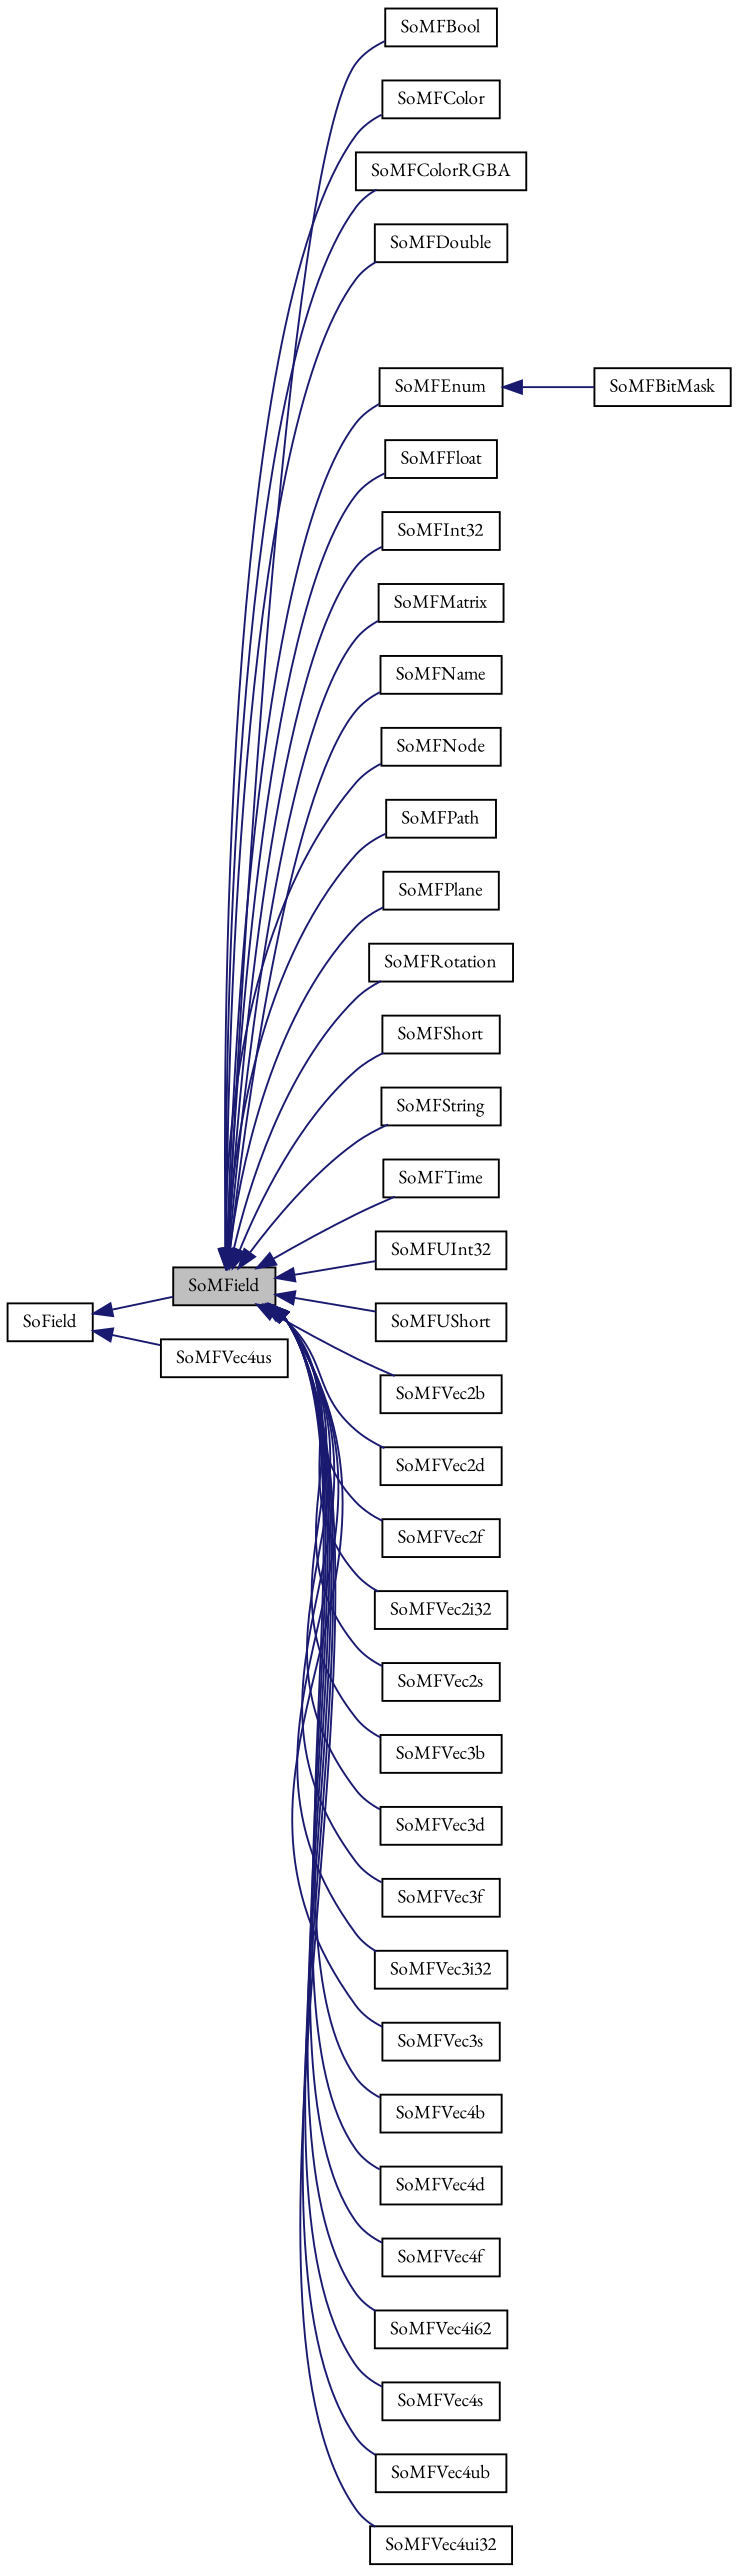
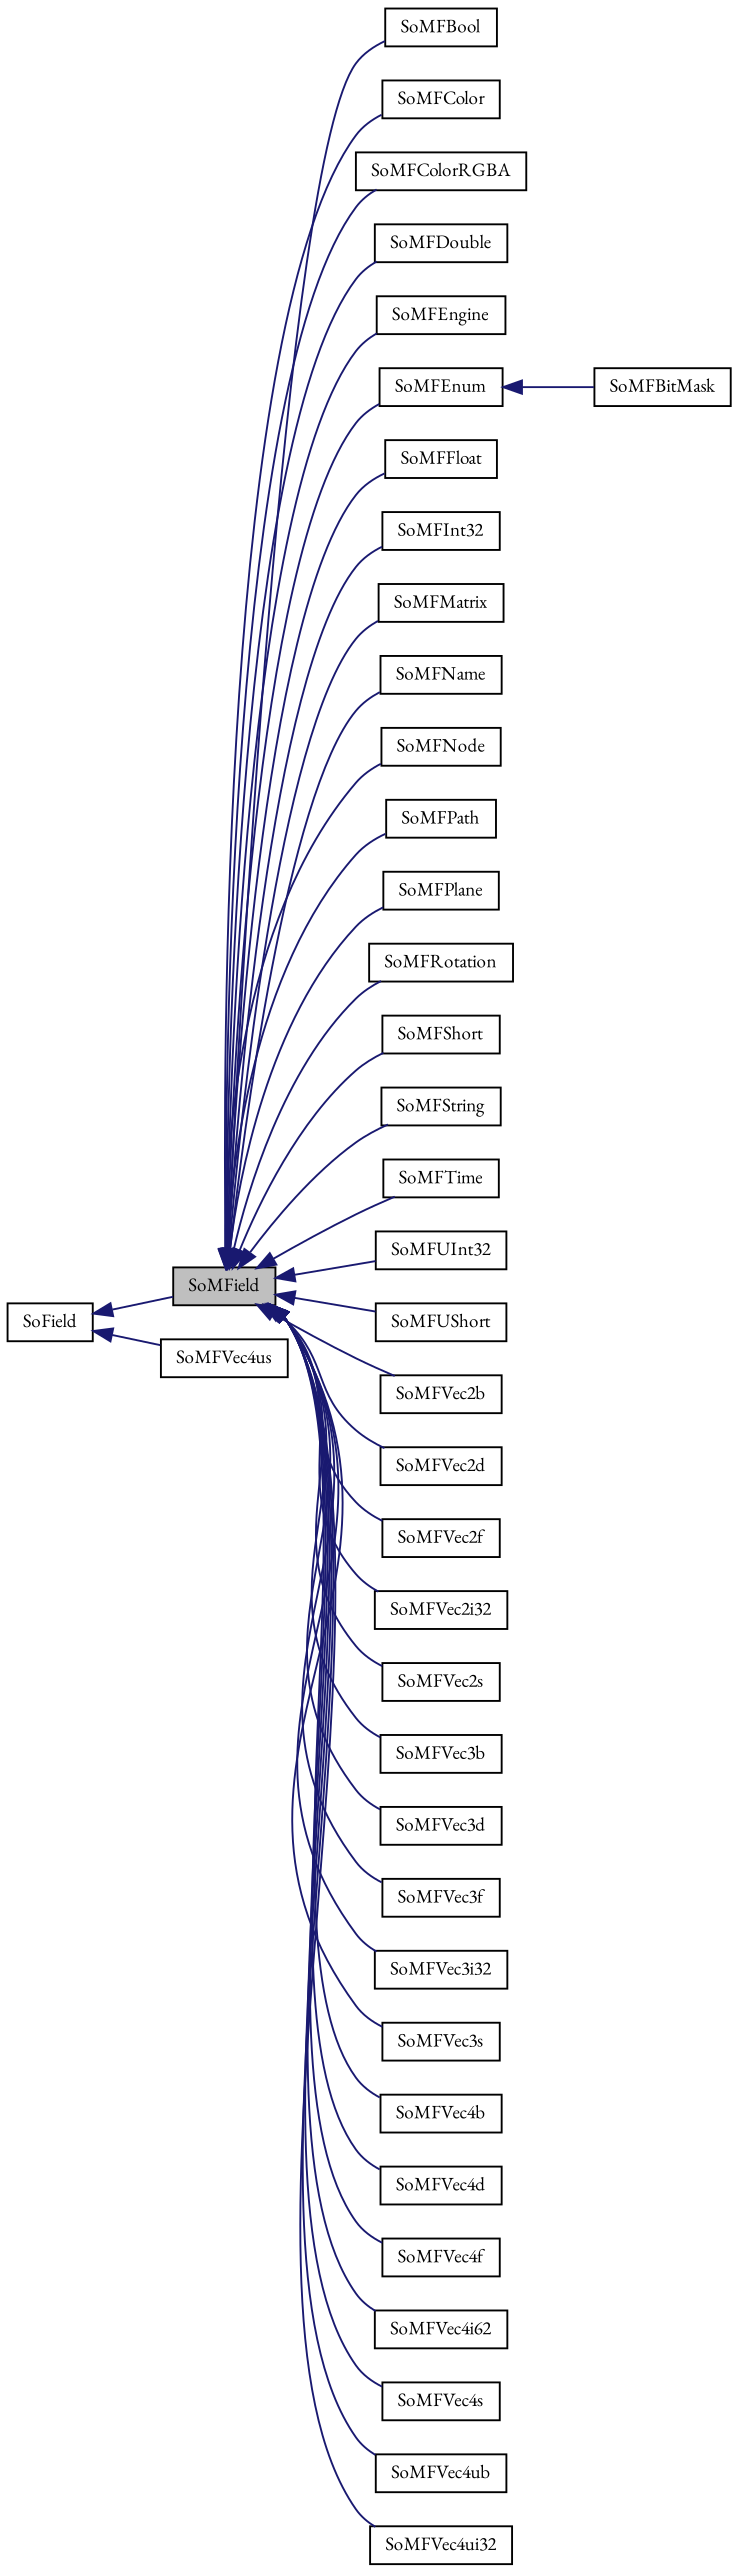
none -> (441, 315)
